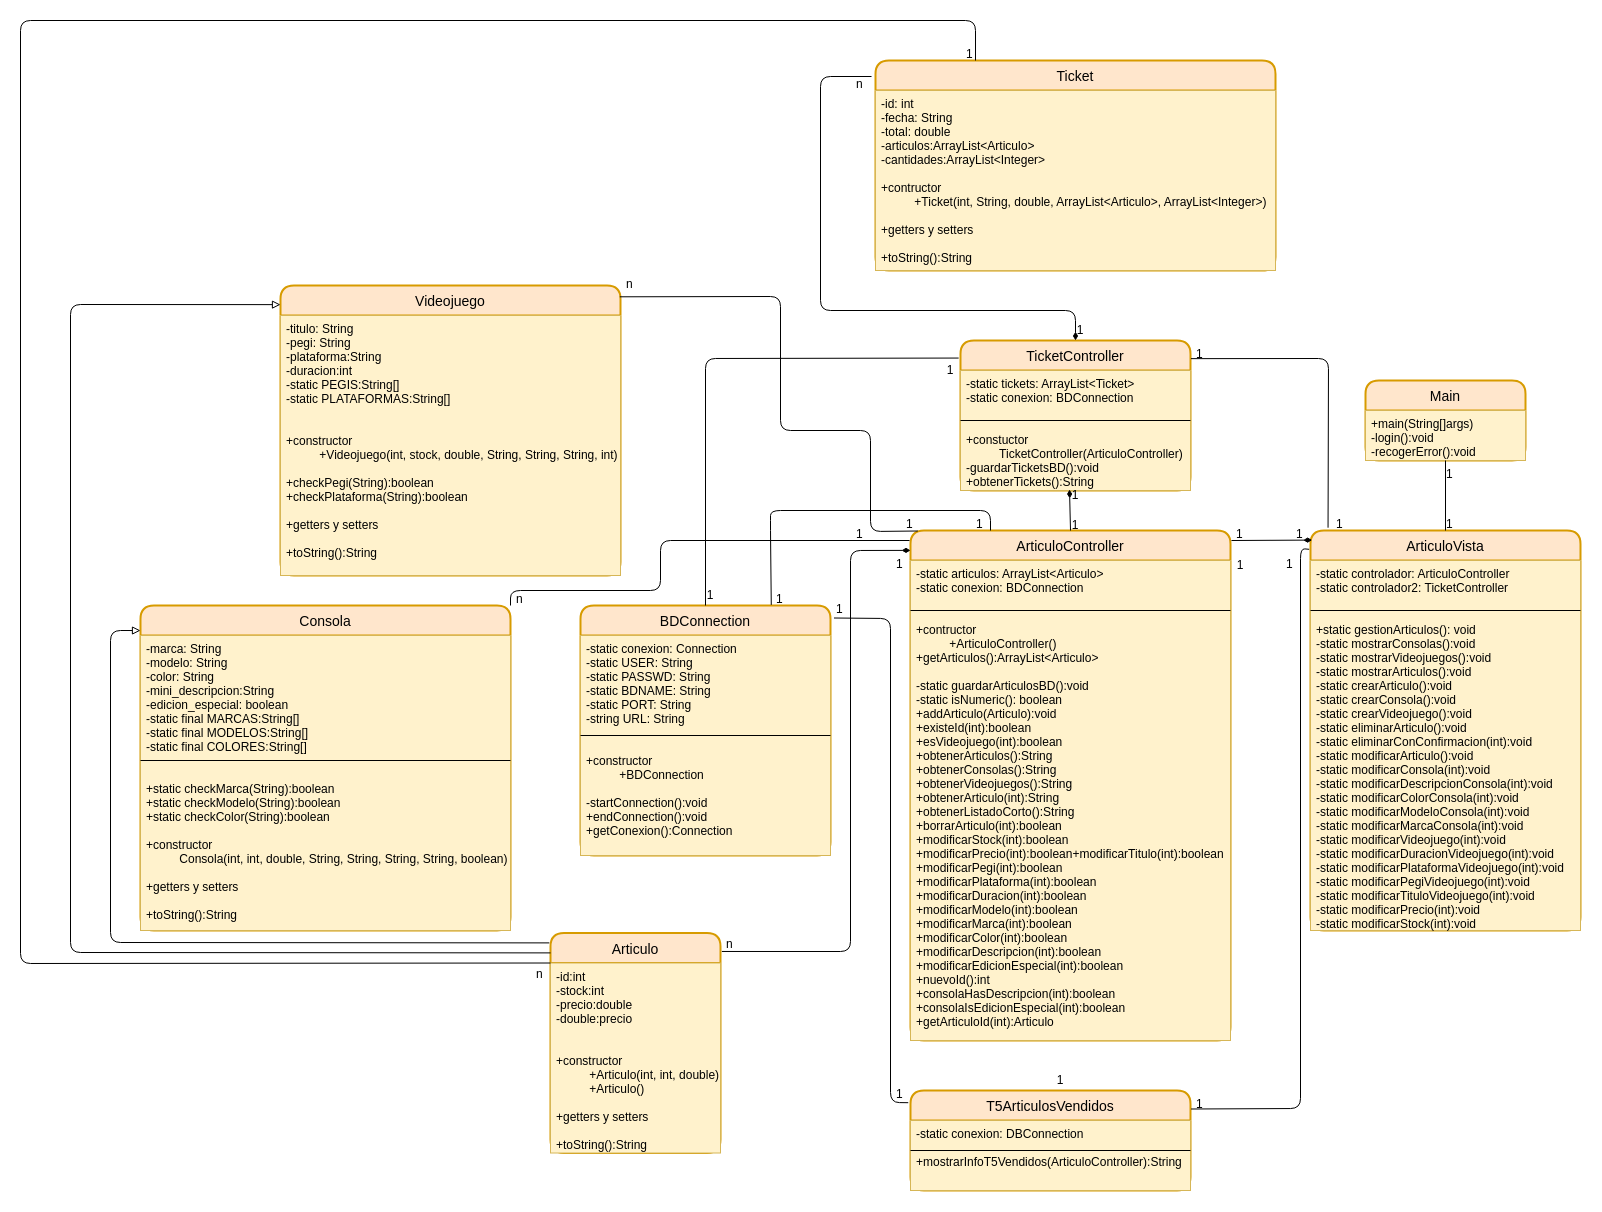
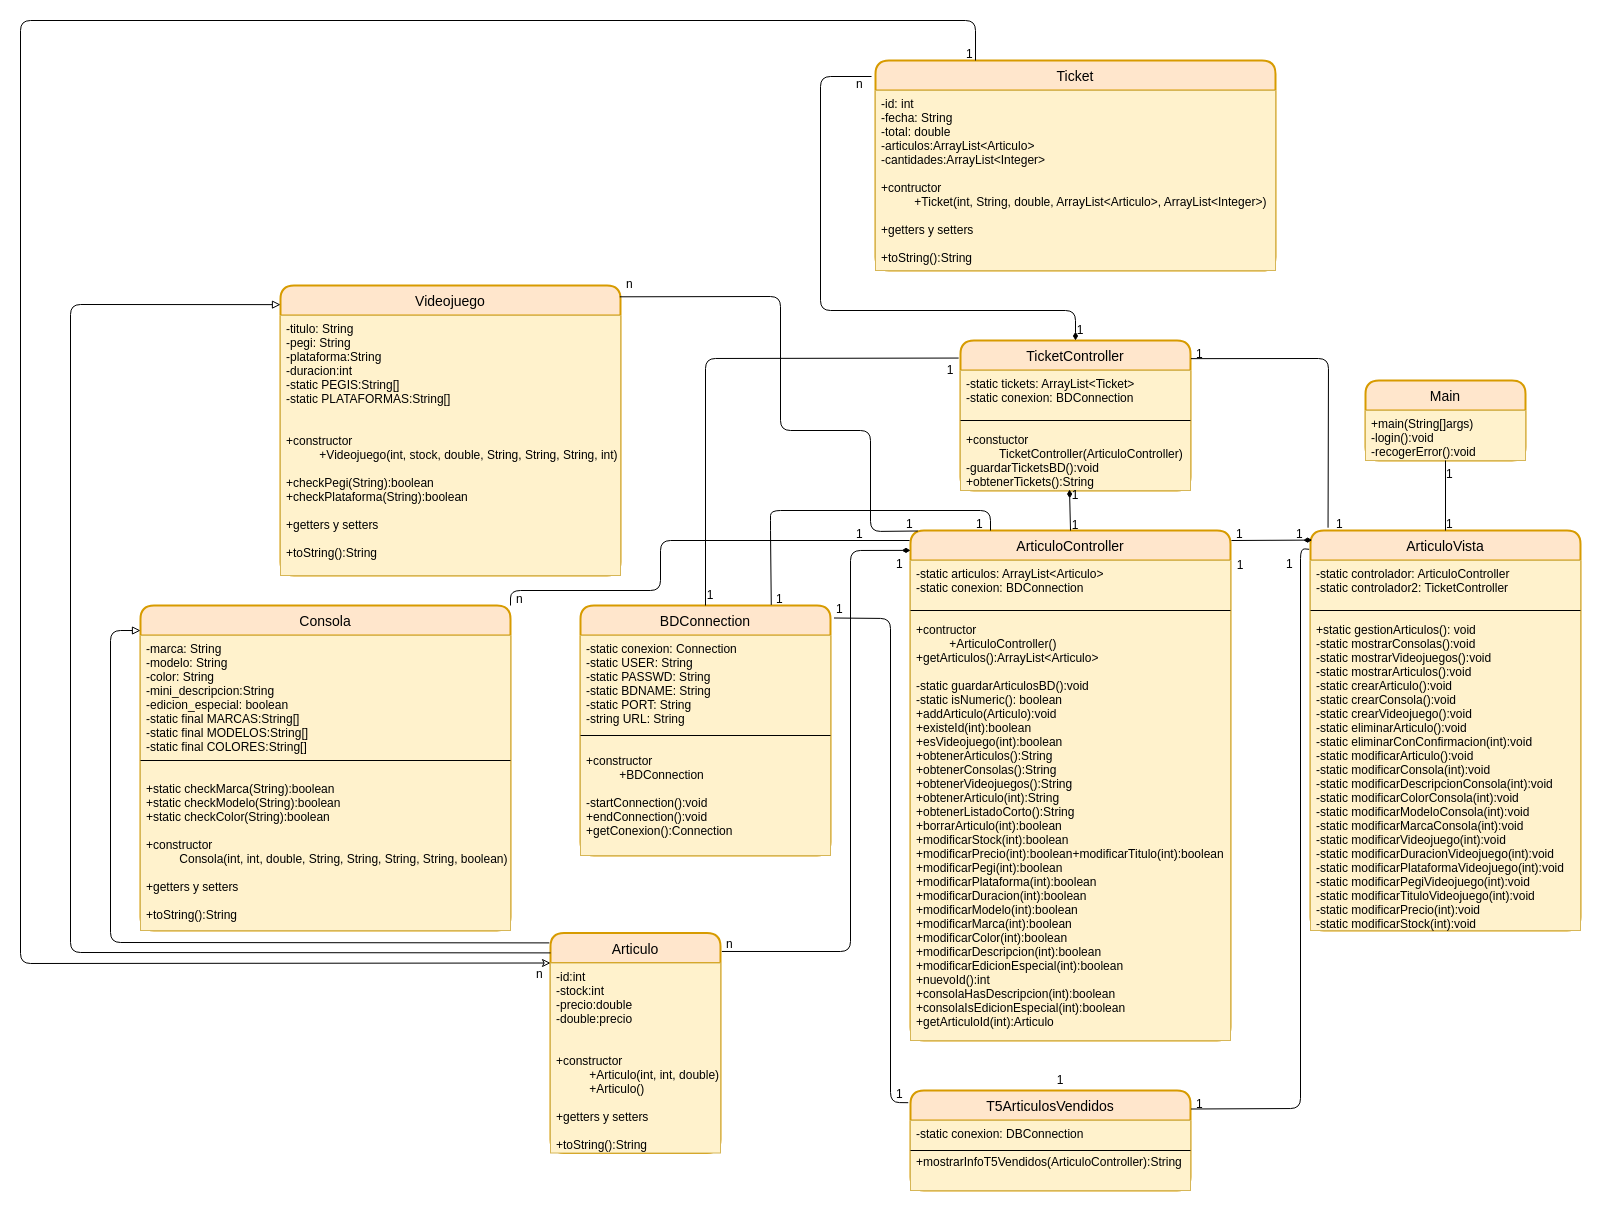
(544, 963) -> (542, 963)
